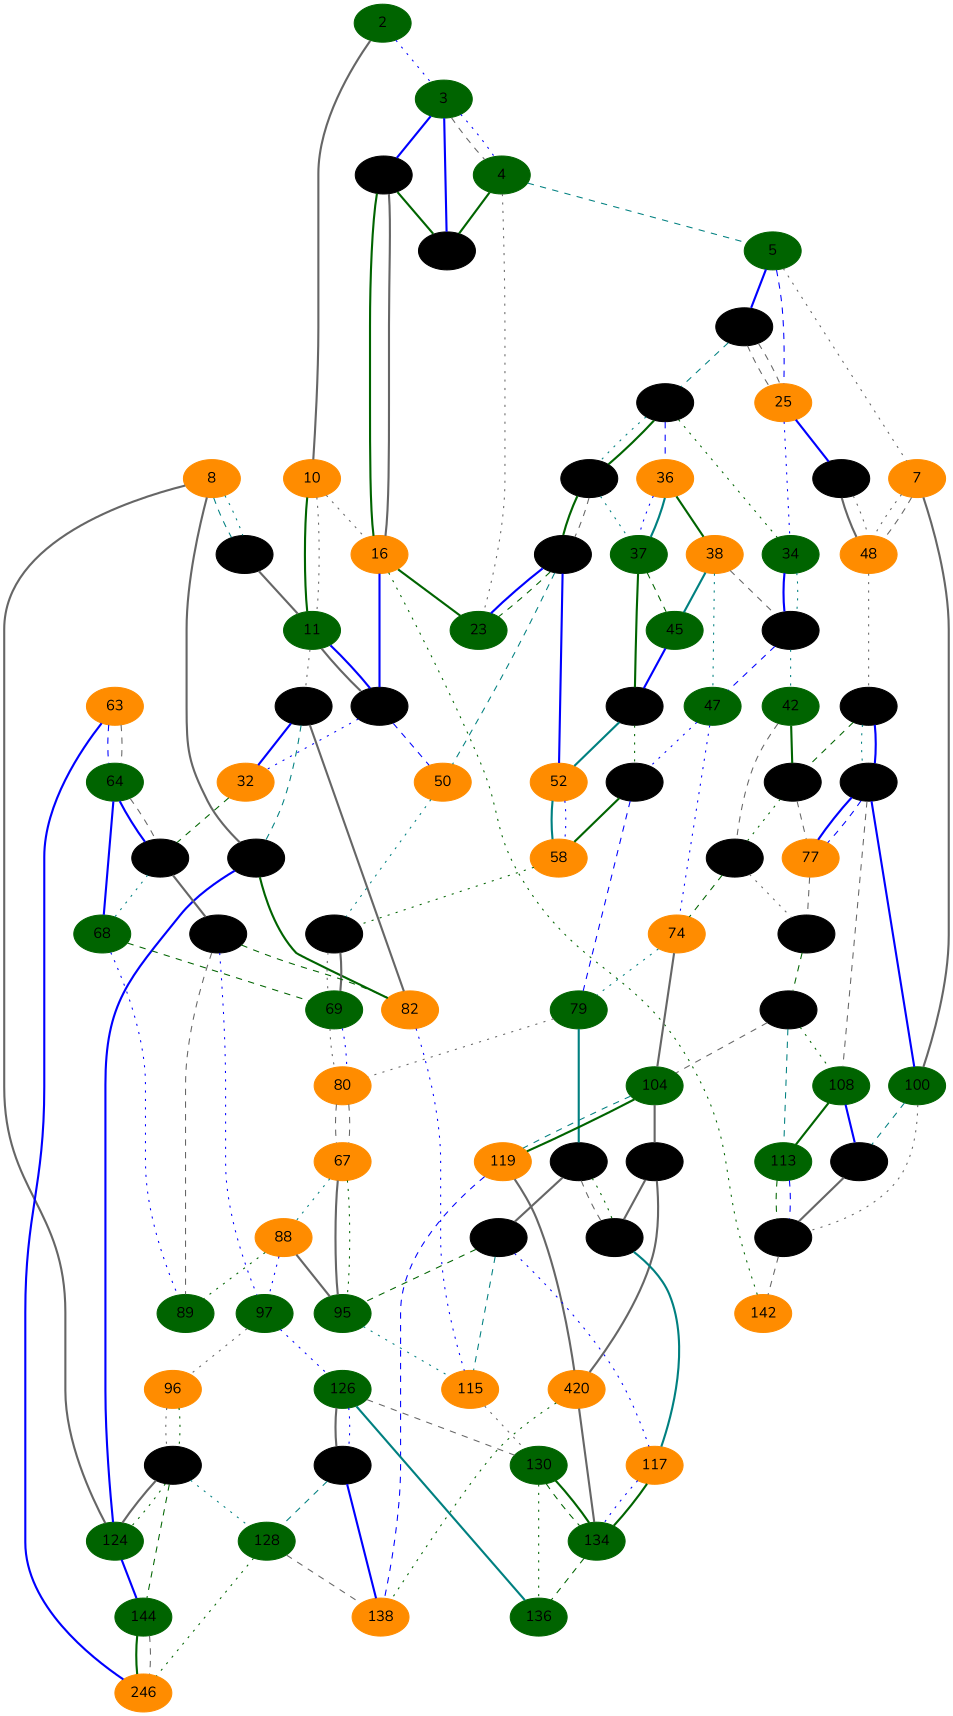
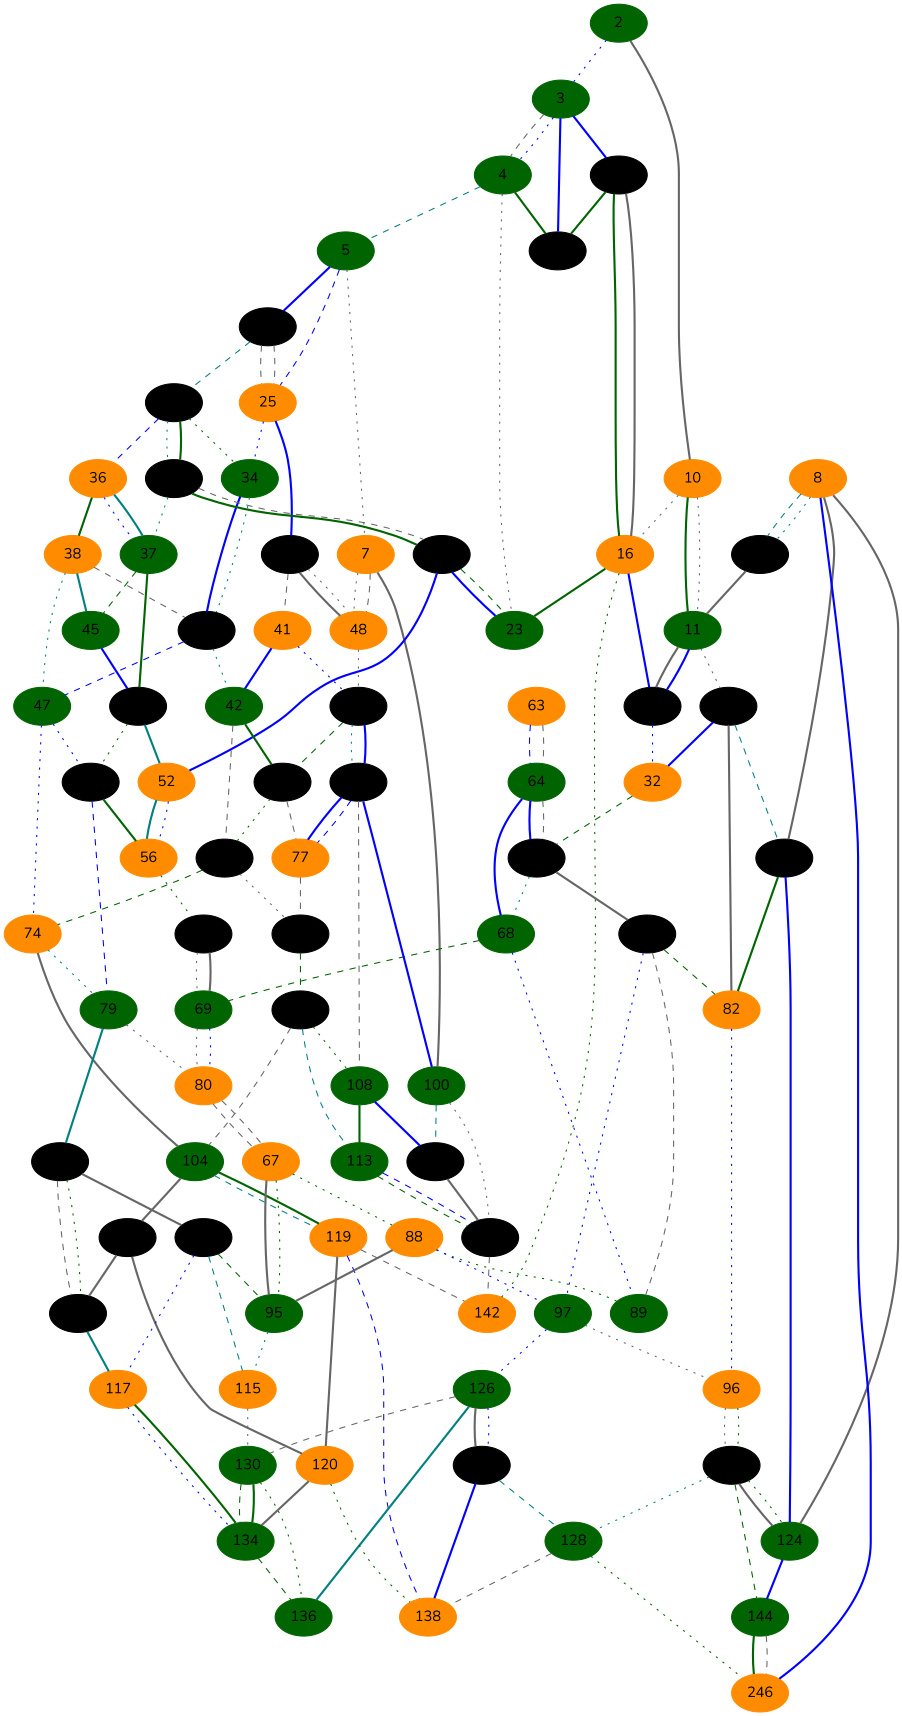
none -> (283, 630)
(443, 782) -> none
(559, 858) -> (149, 858)
(313, 1200) -> (343, 1200)
(441, 1200) -> (732, 1200)
(33, 1213) -> (858, 1104)
none -> (413, 1276)
(577, 1389) -> (325, 1465)
